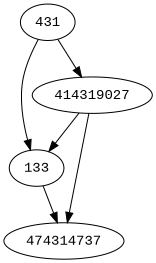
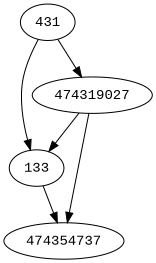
(92, 95) -> (92, 95)
(64, 241) -> (64, 241)
